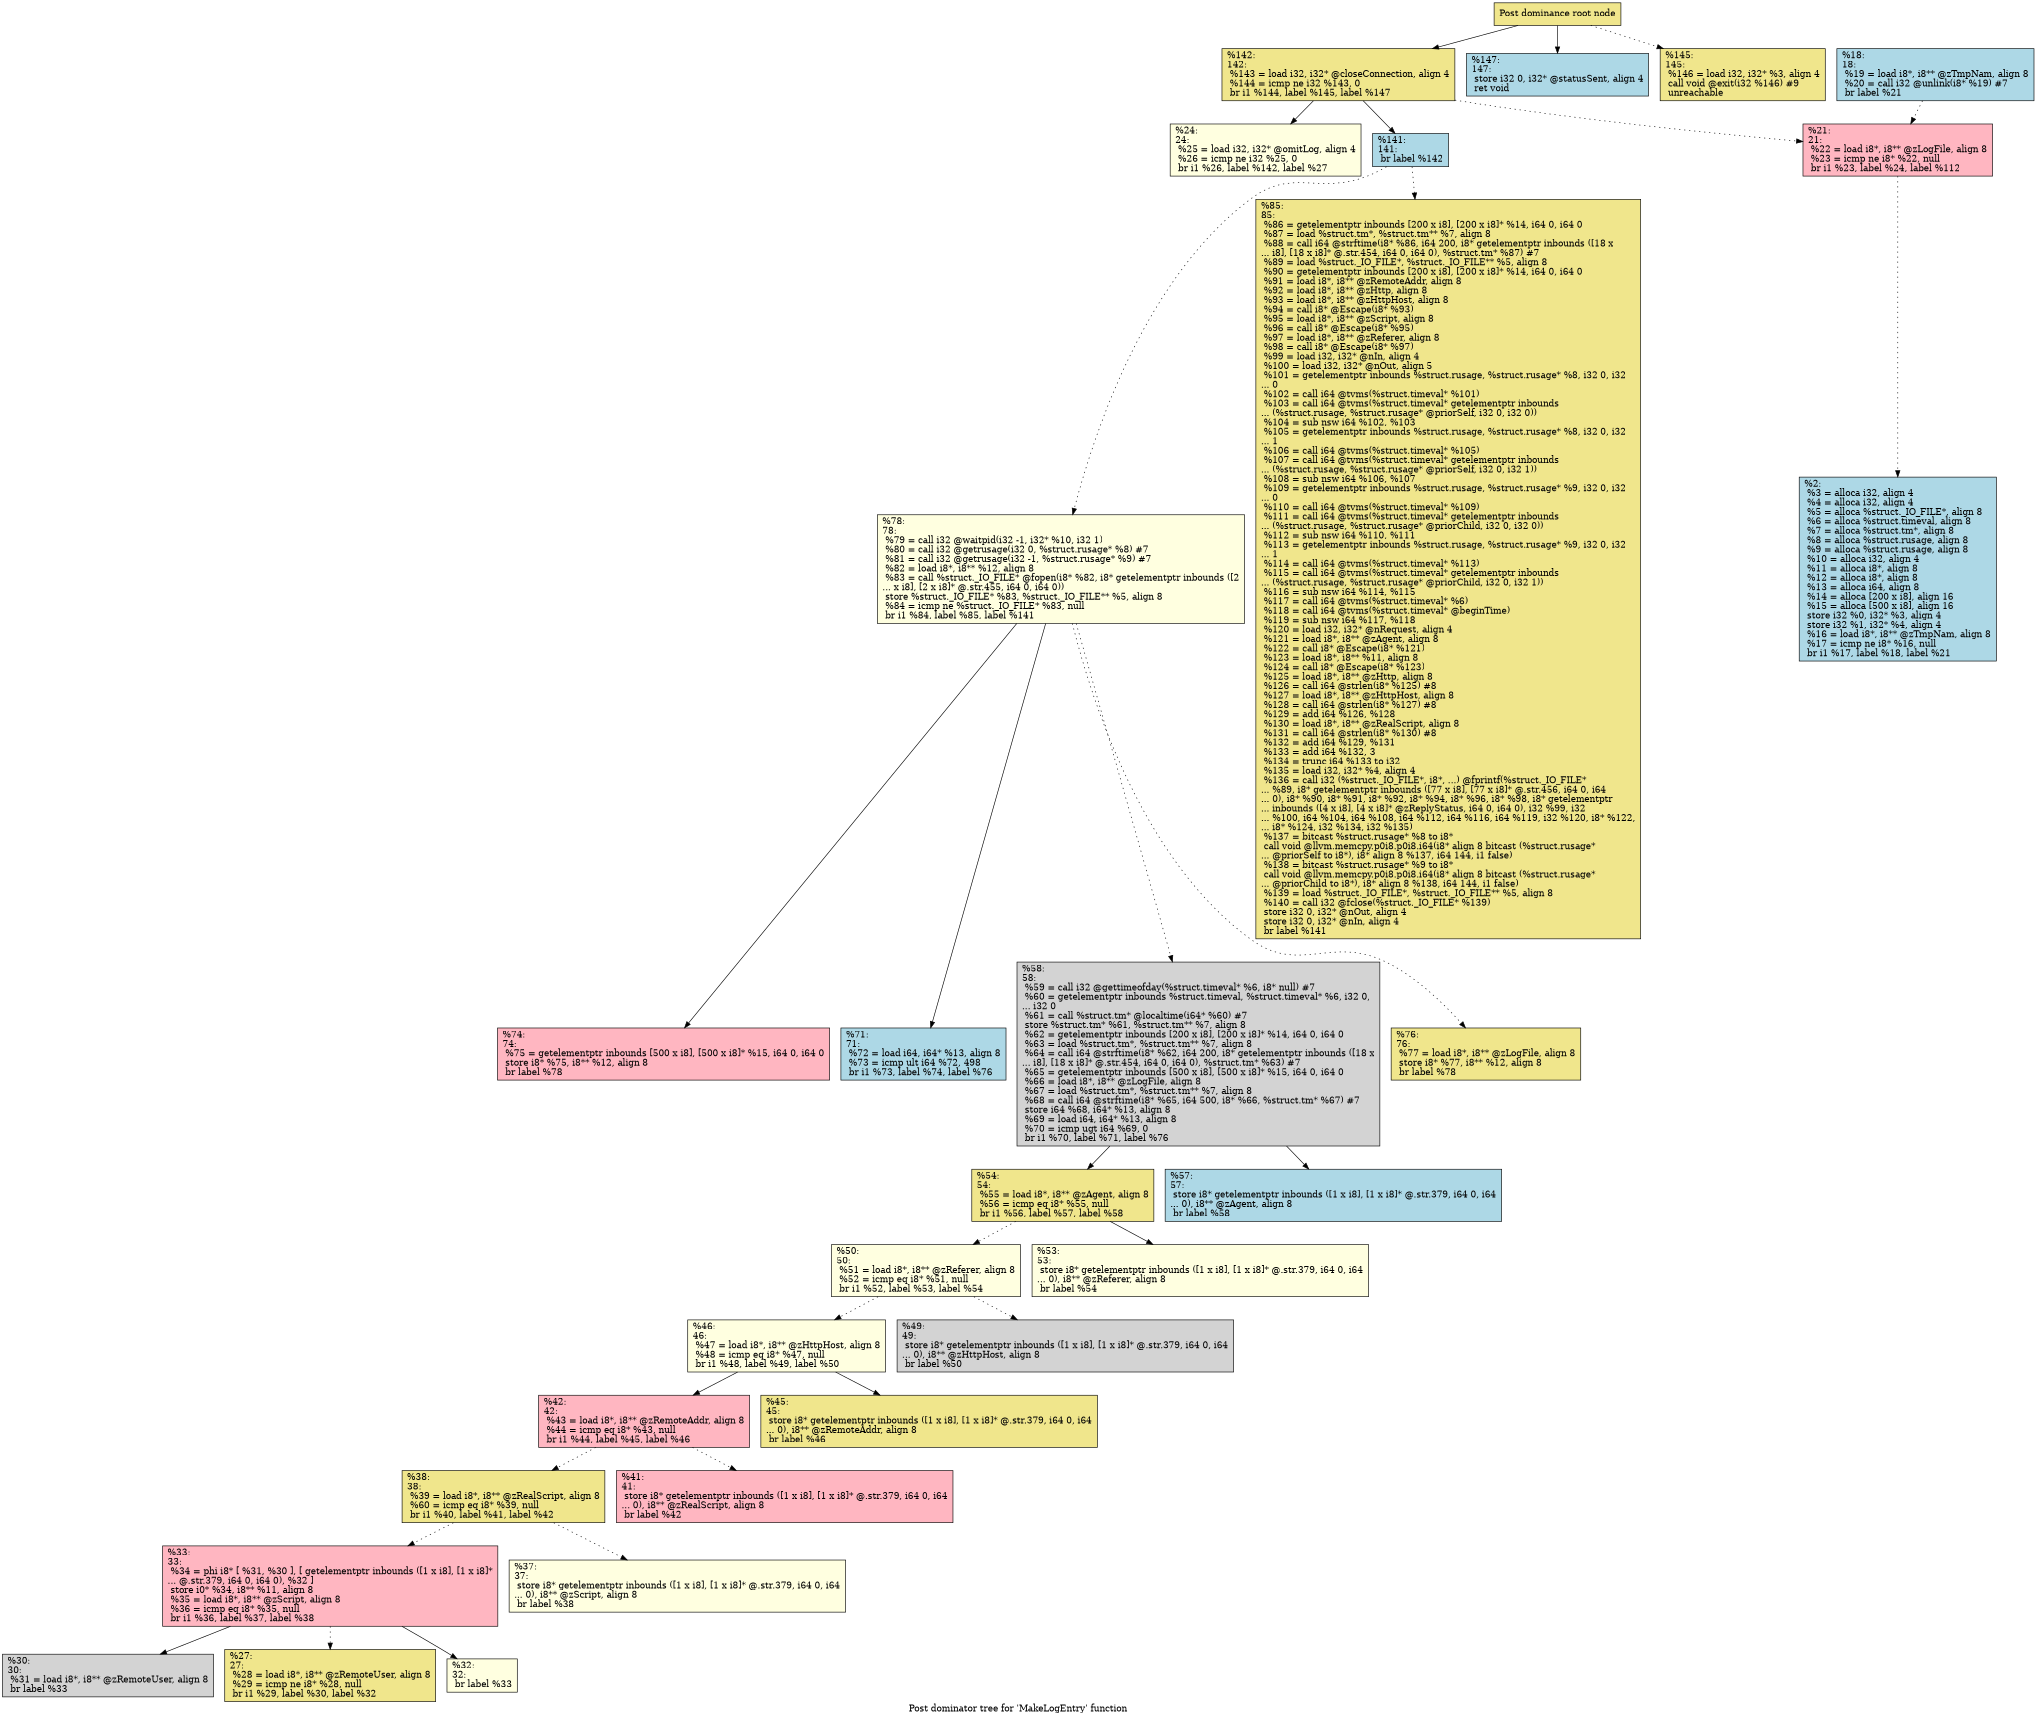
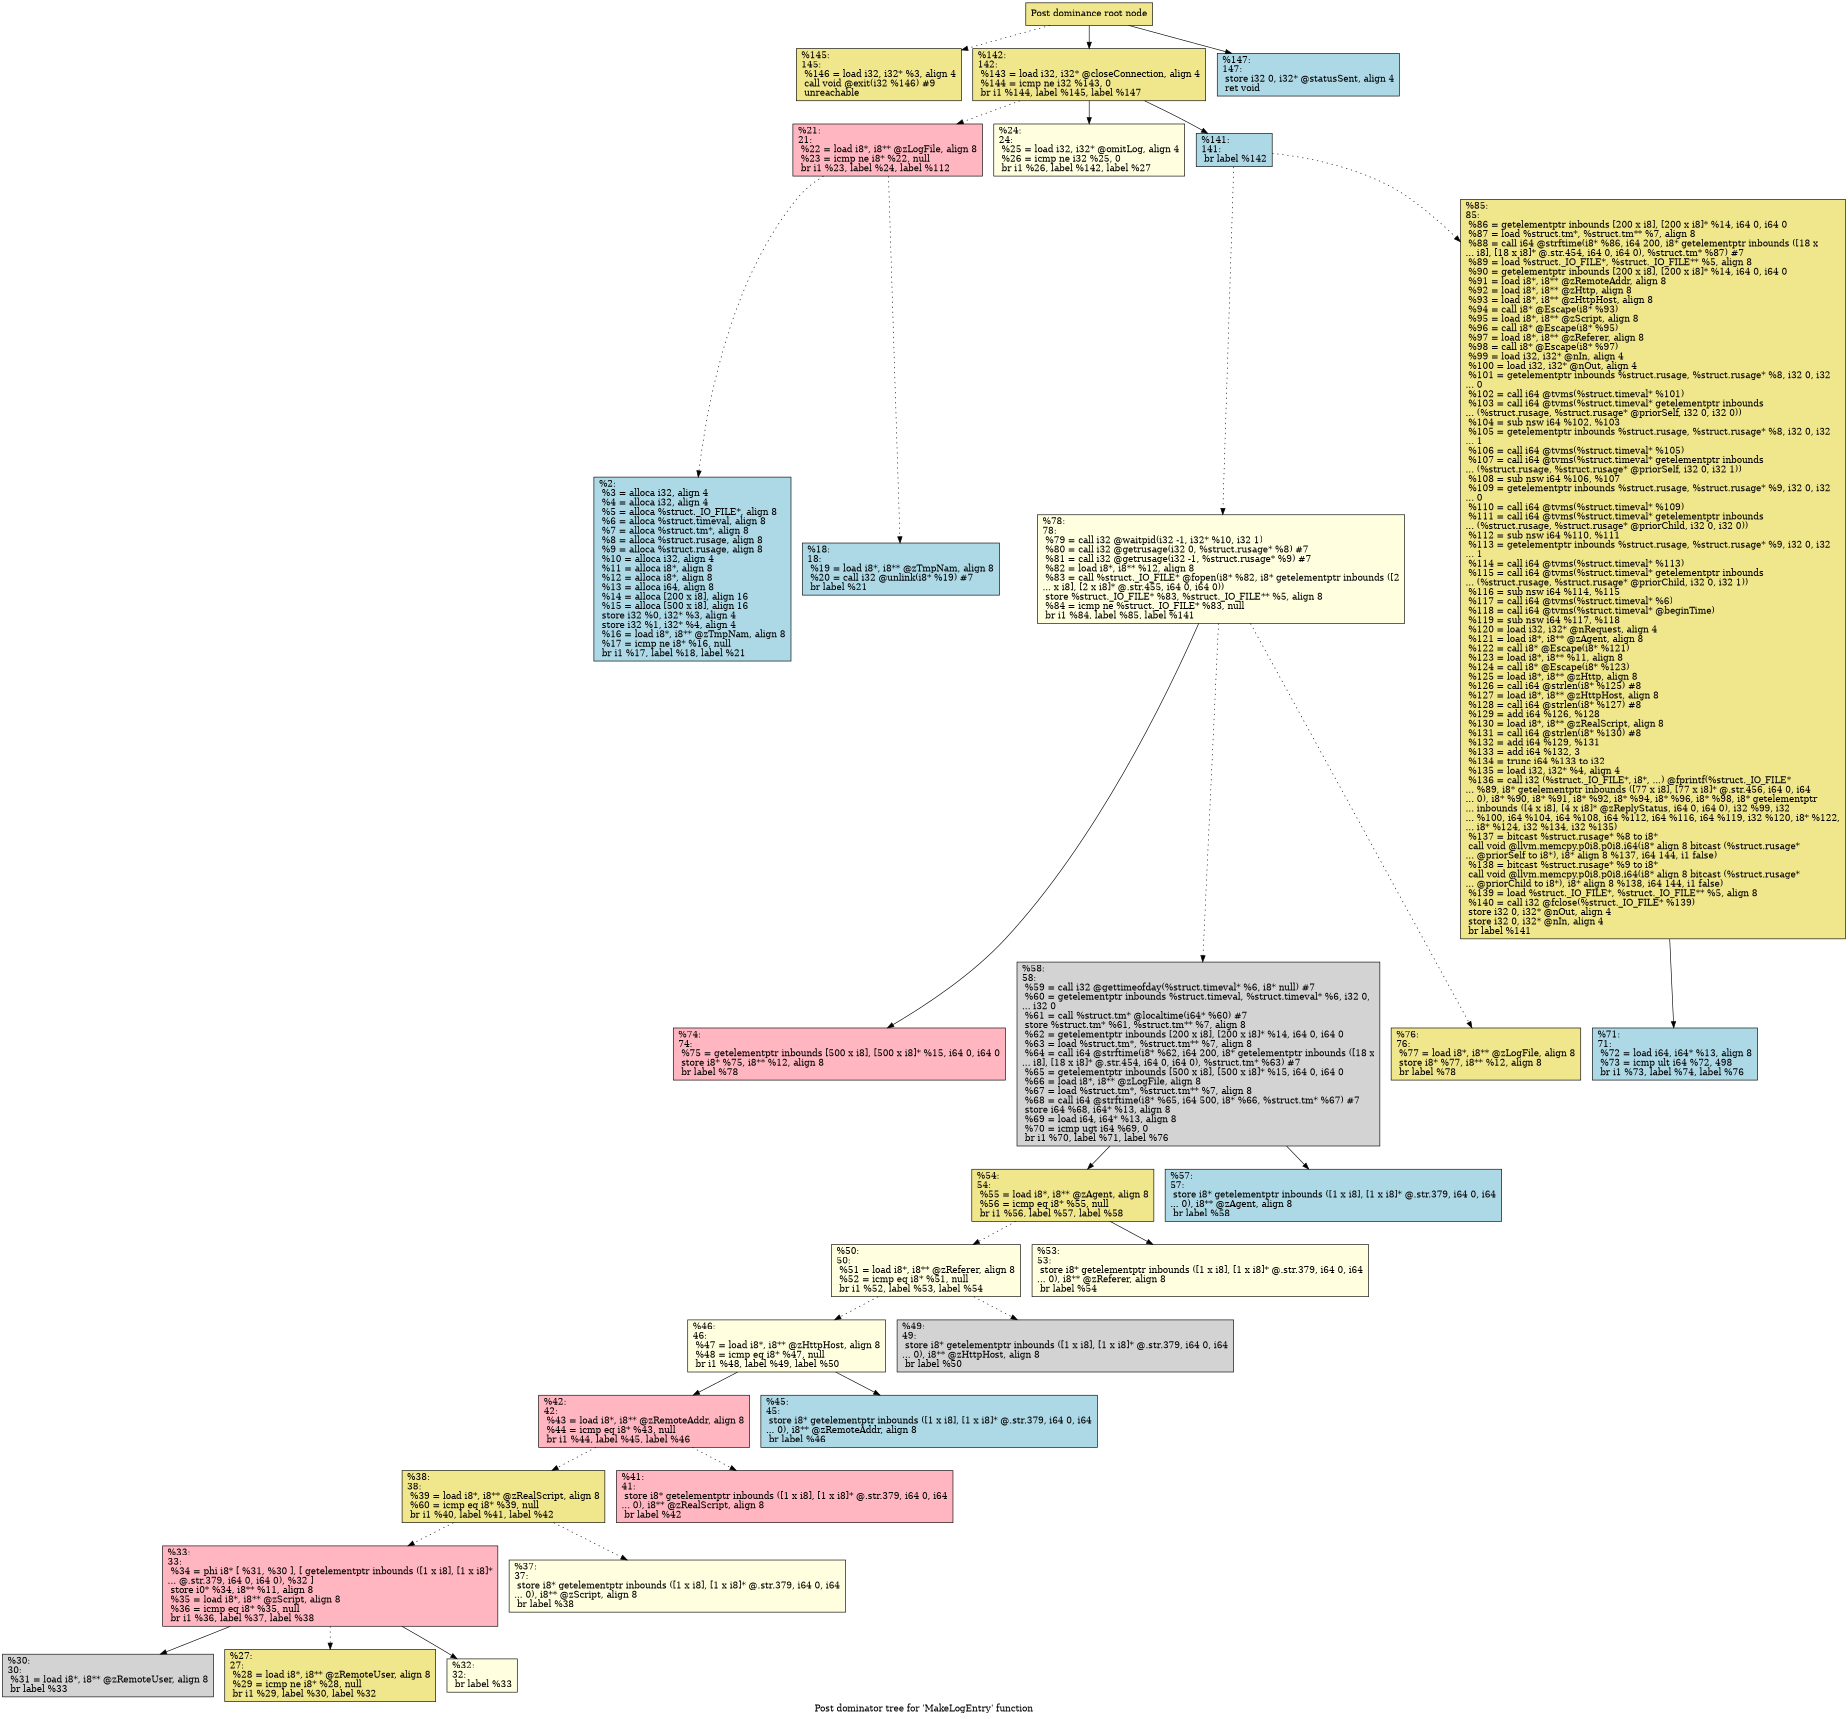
(1918, 109) -> (894, 356)
(1347, 366) -> (1552, 366)
(989, 823) -> (1672, 980)
(929, 1421) -> (929, 1421)
